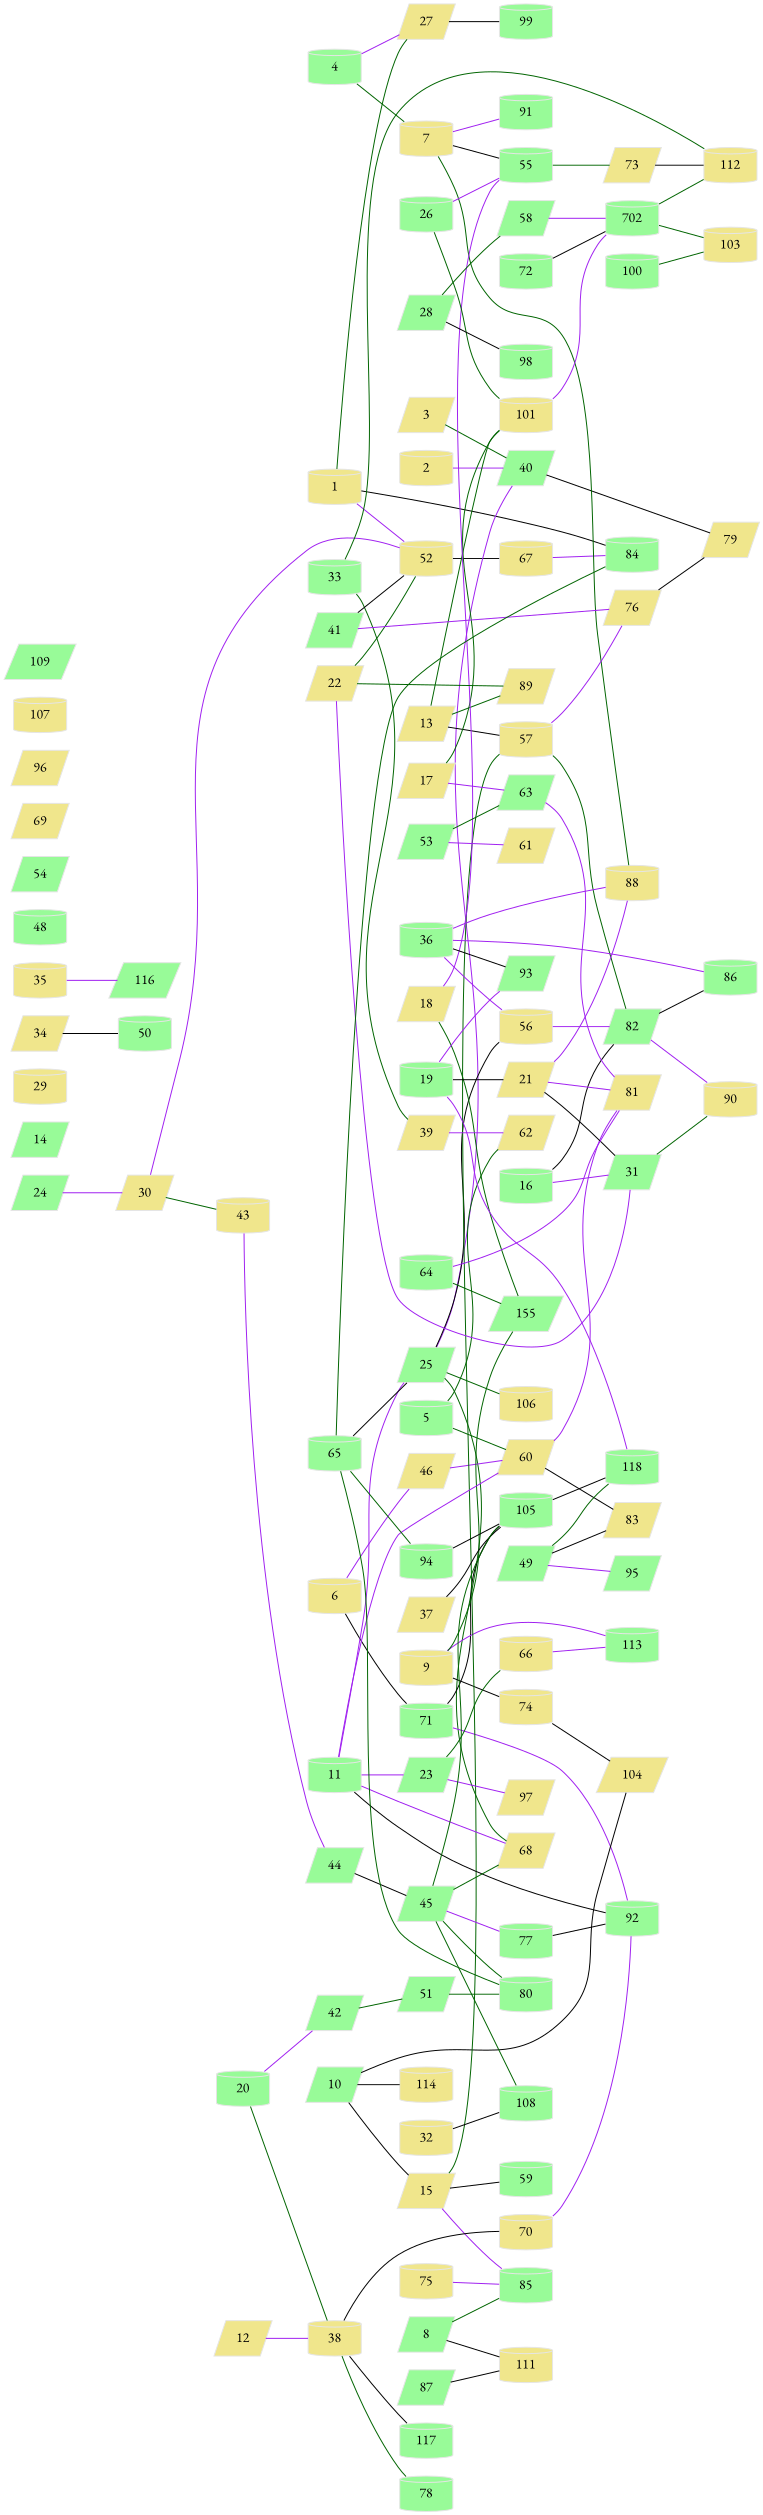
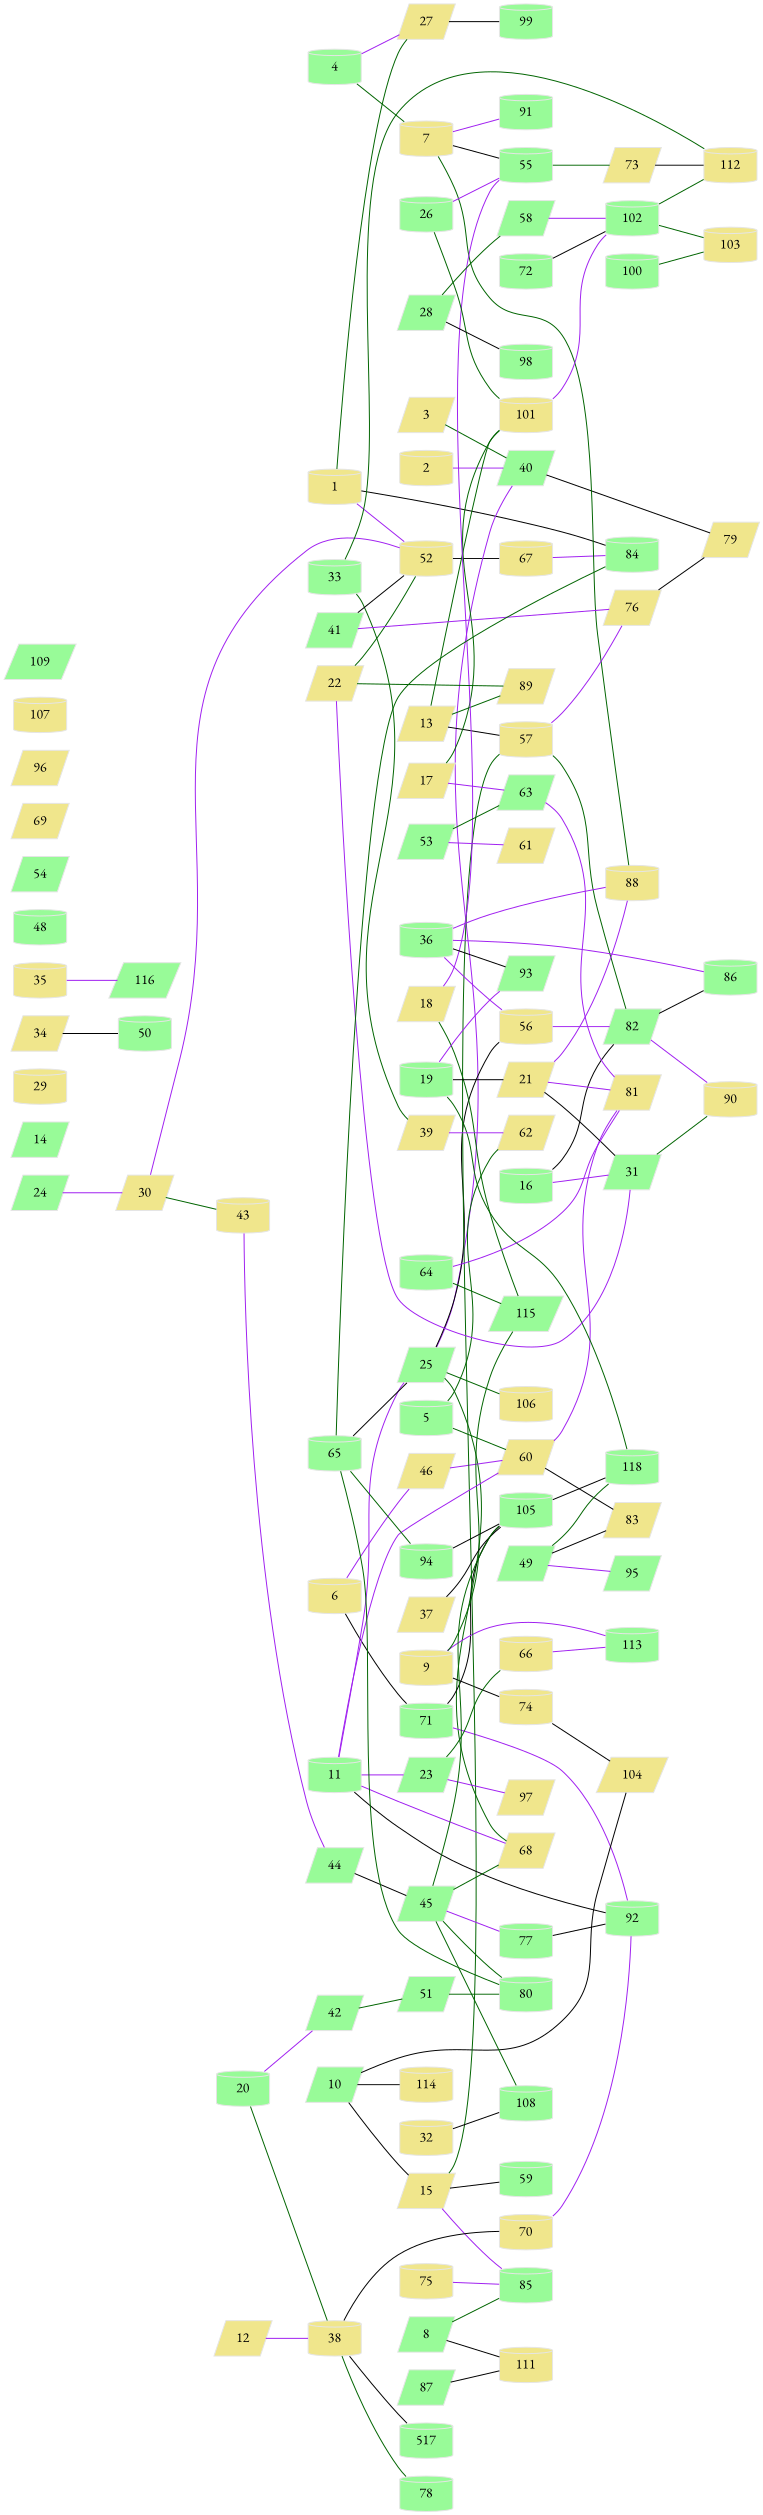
(632, 218) -> (632, 218)
(545, 1266) -> (545, 1266)
(526, 1314) -> (526, 1314)
(426, 2441) -> (426, 2441)
